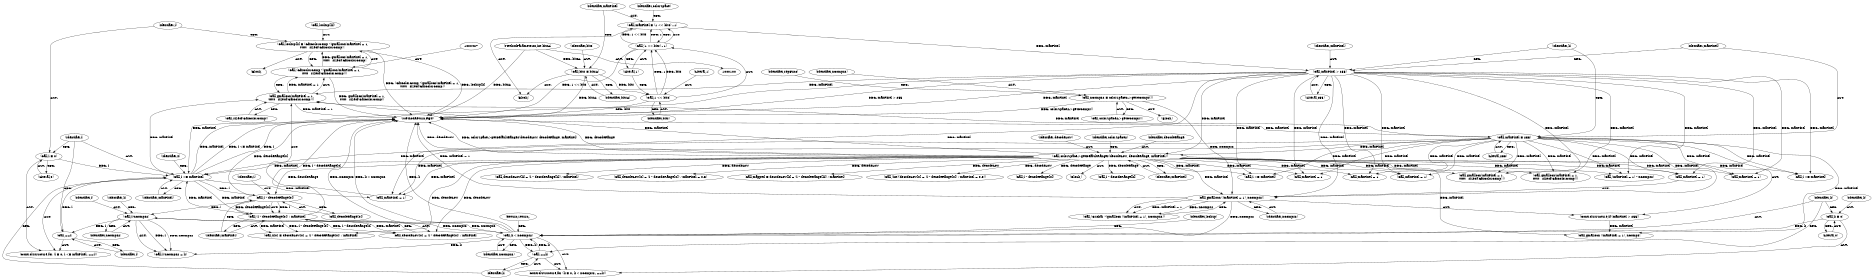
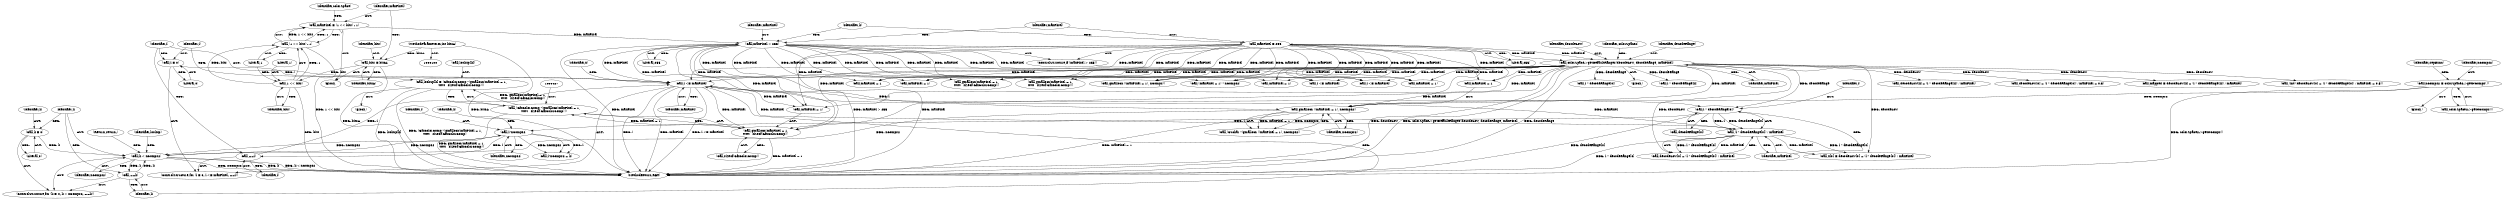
(965, 124) -> (846, 51)
(1421, 207) -> (905, 47)
(350, 250) -> none
